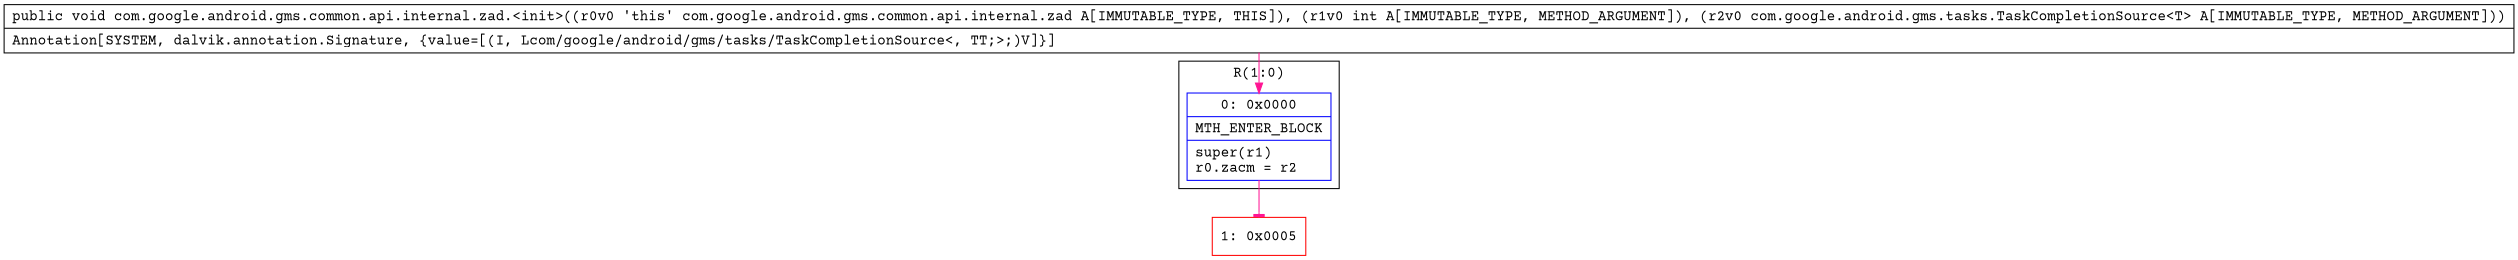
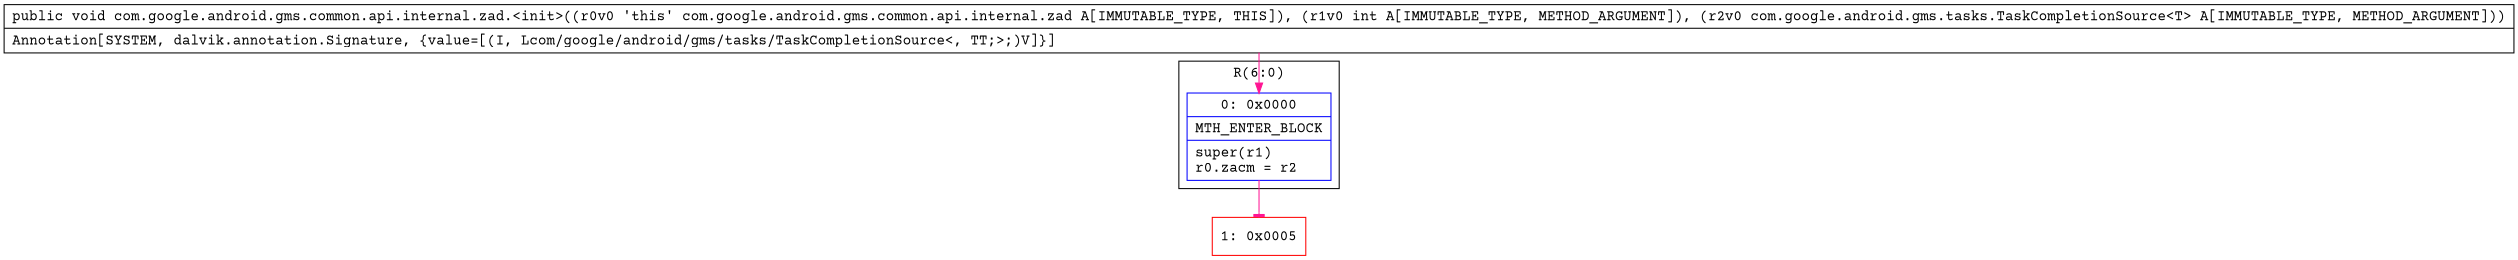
(1259, 73) -> (1259, 73)
